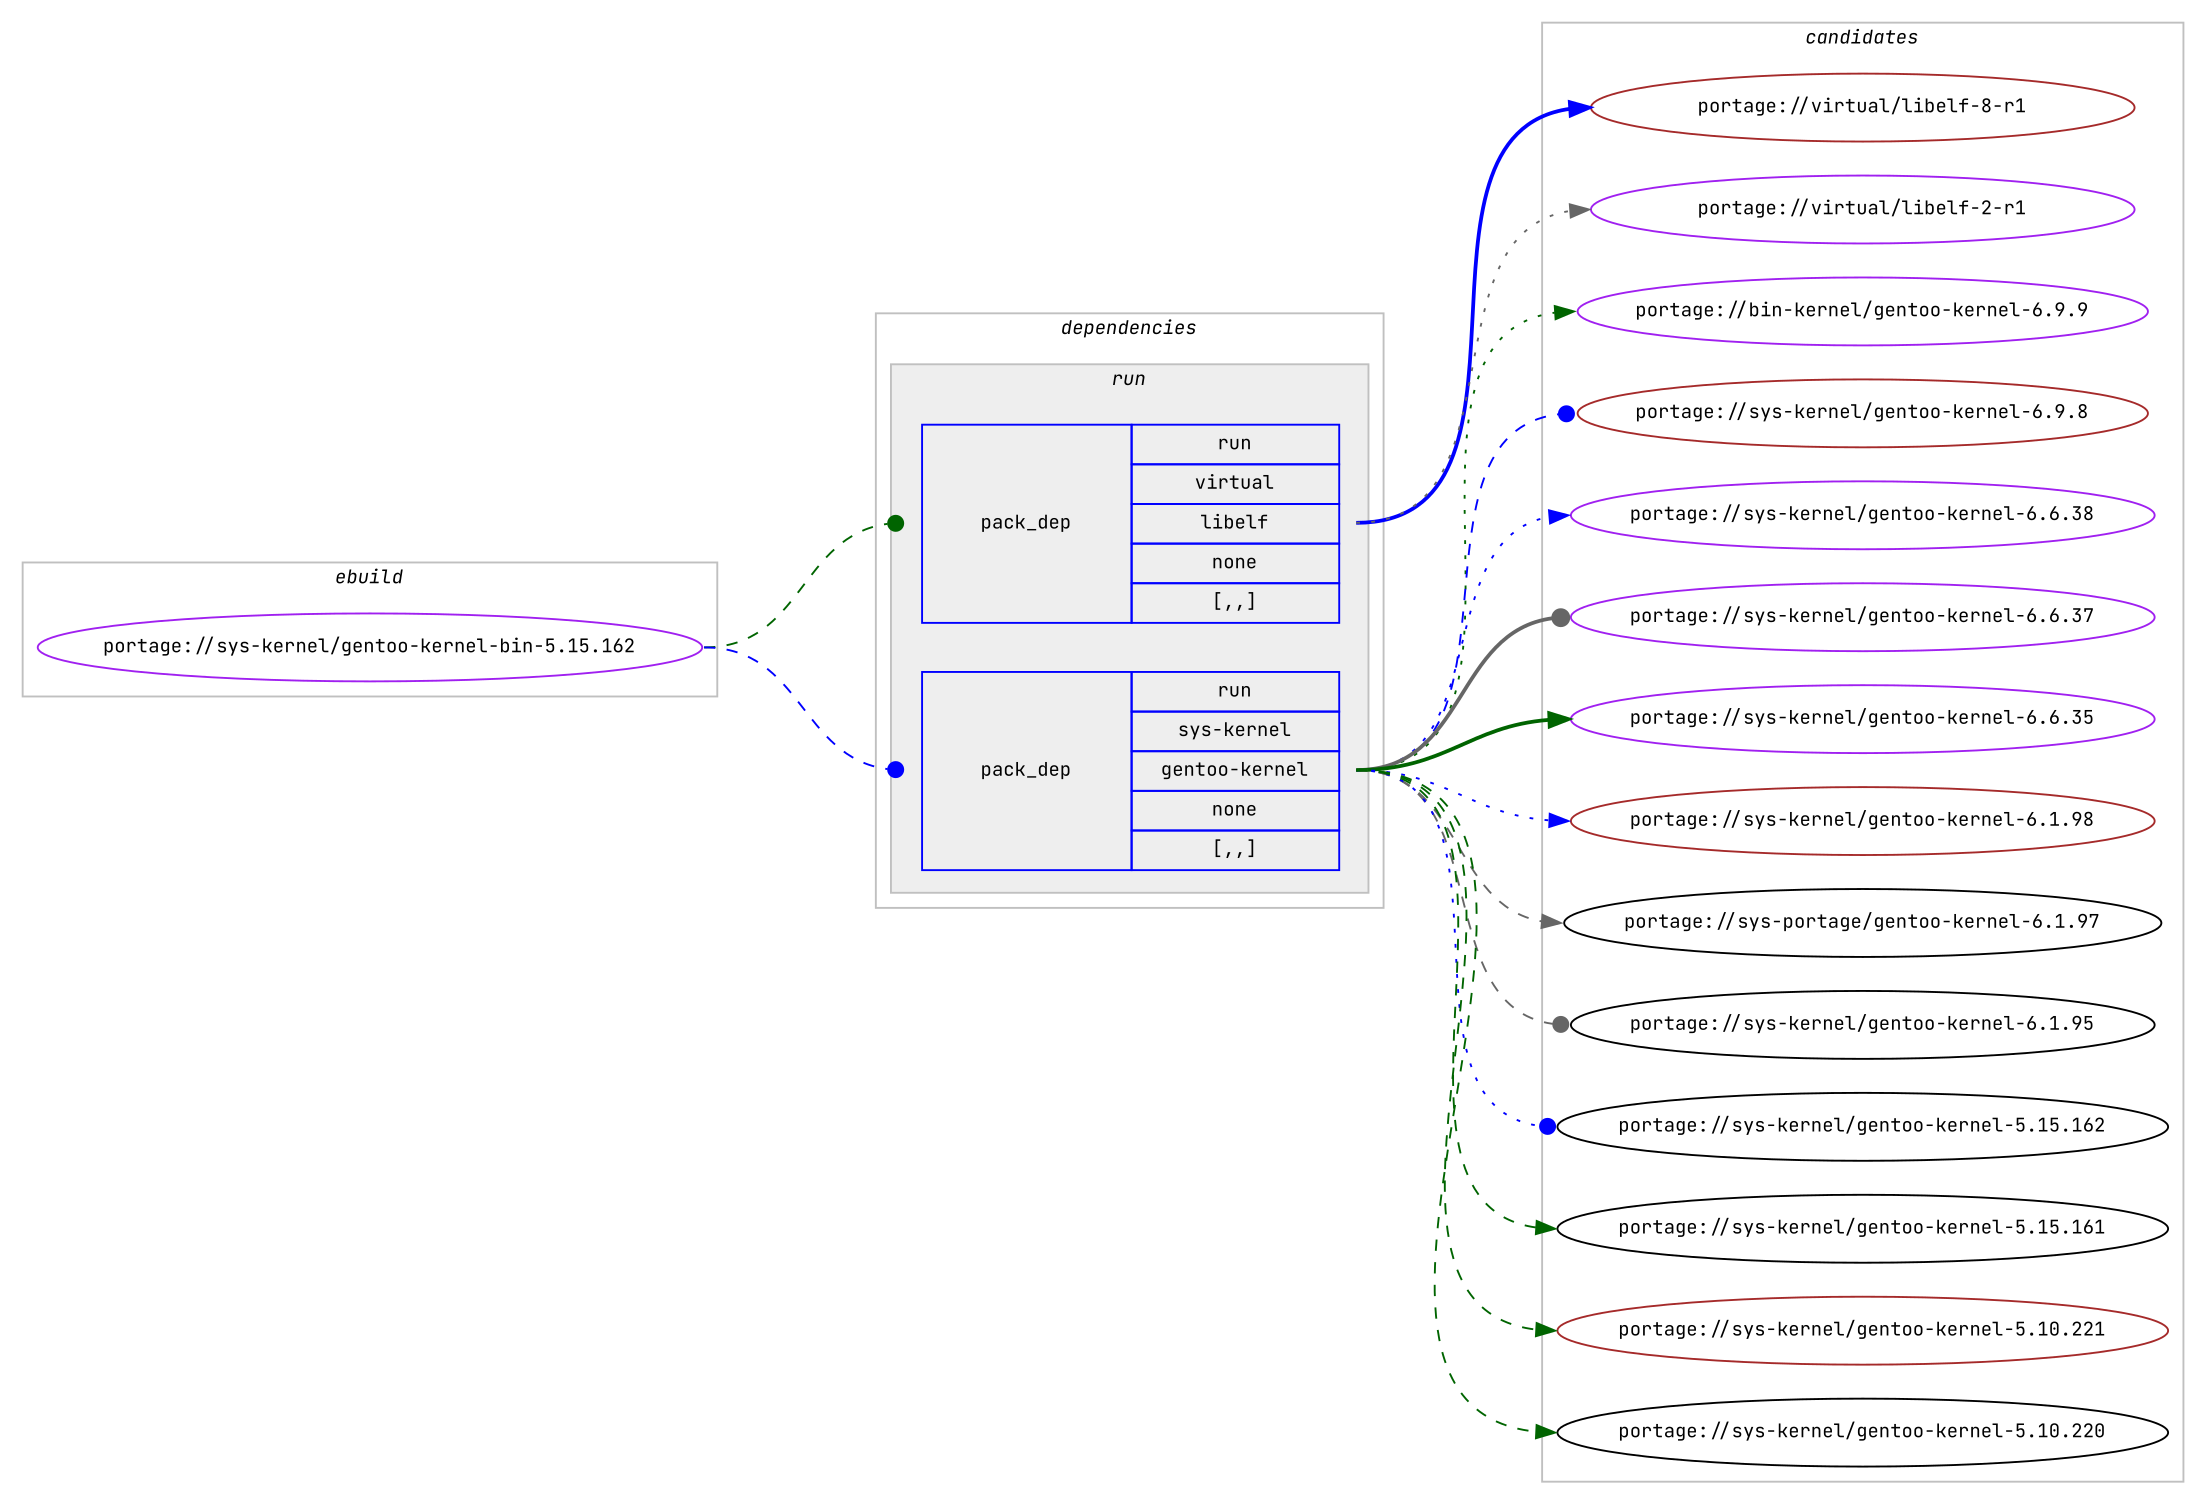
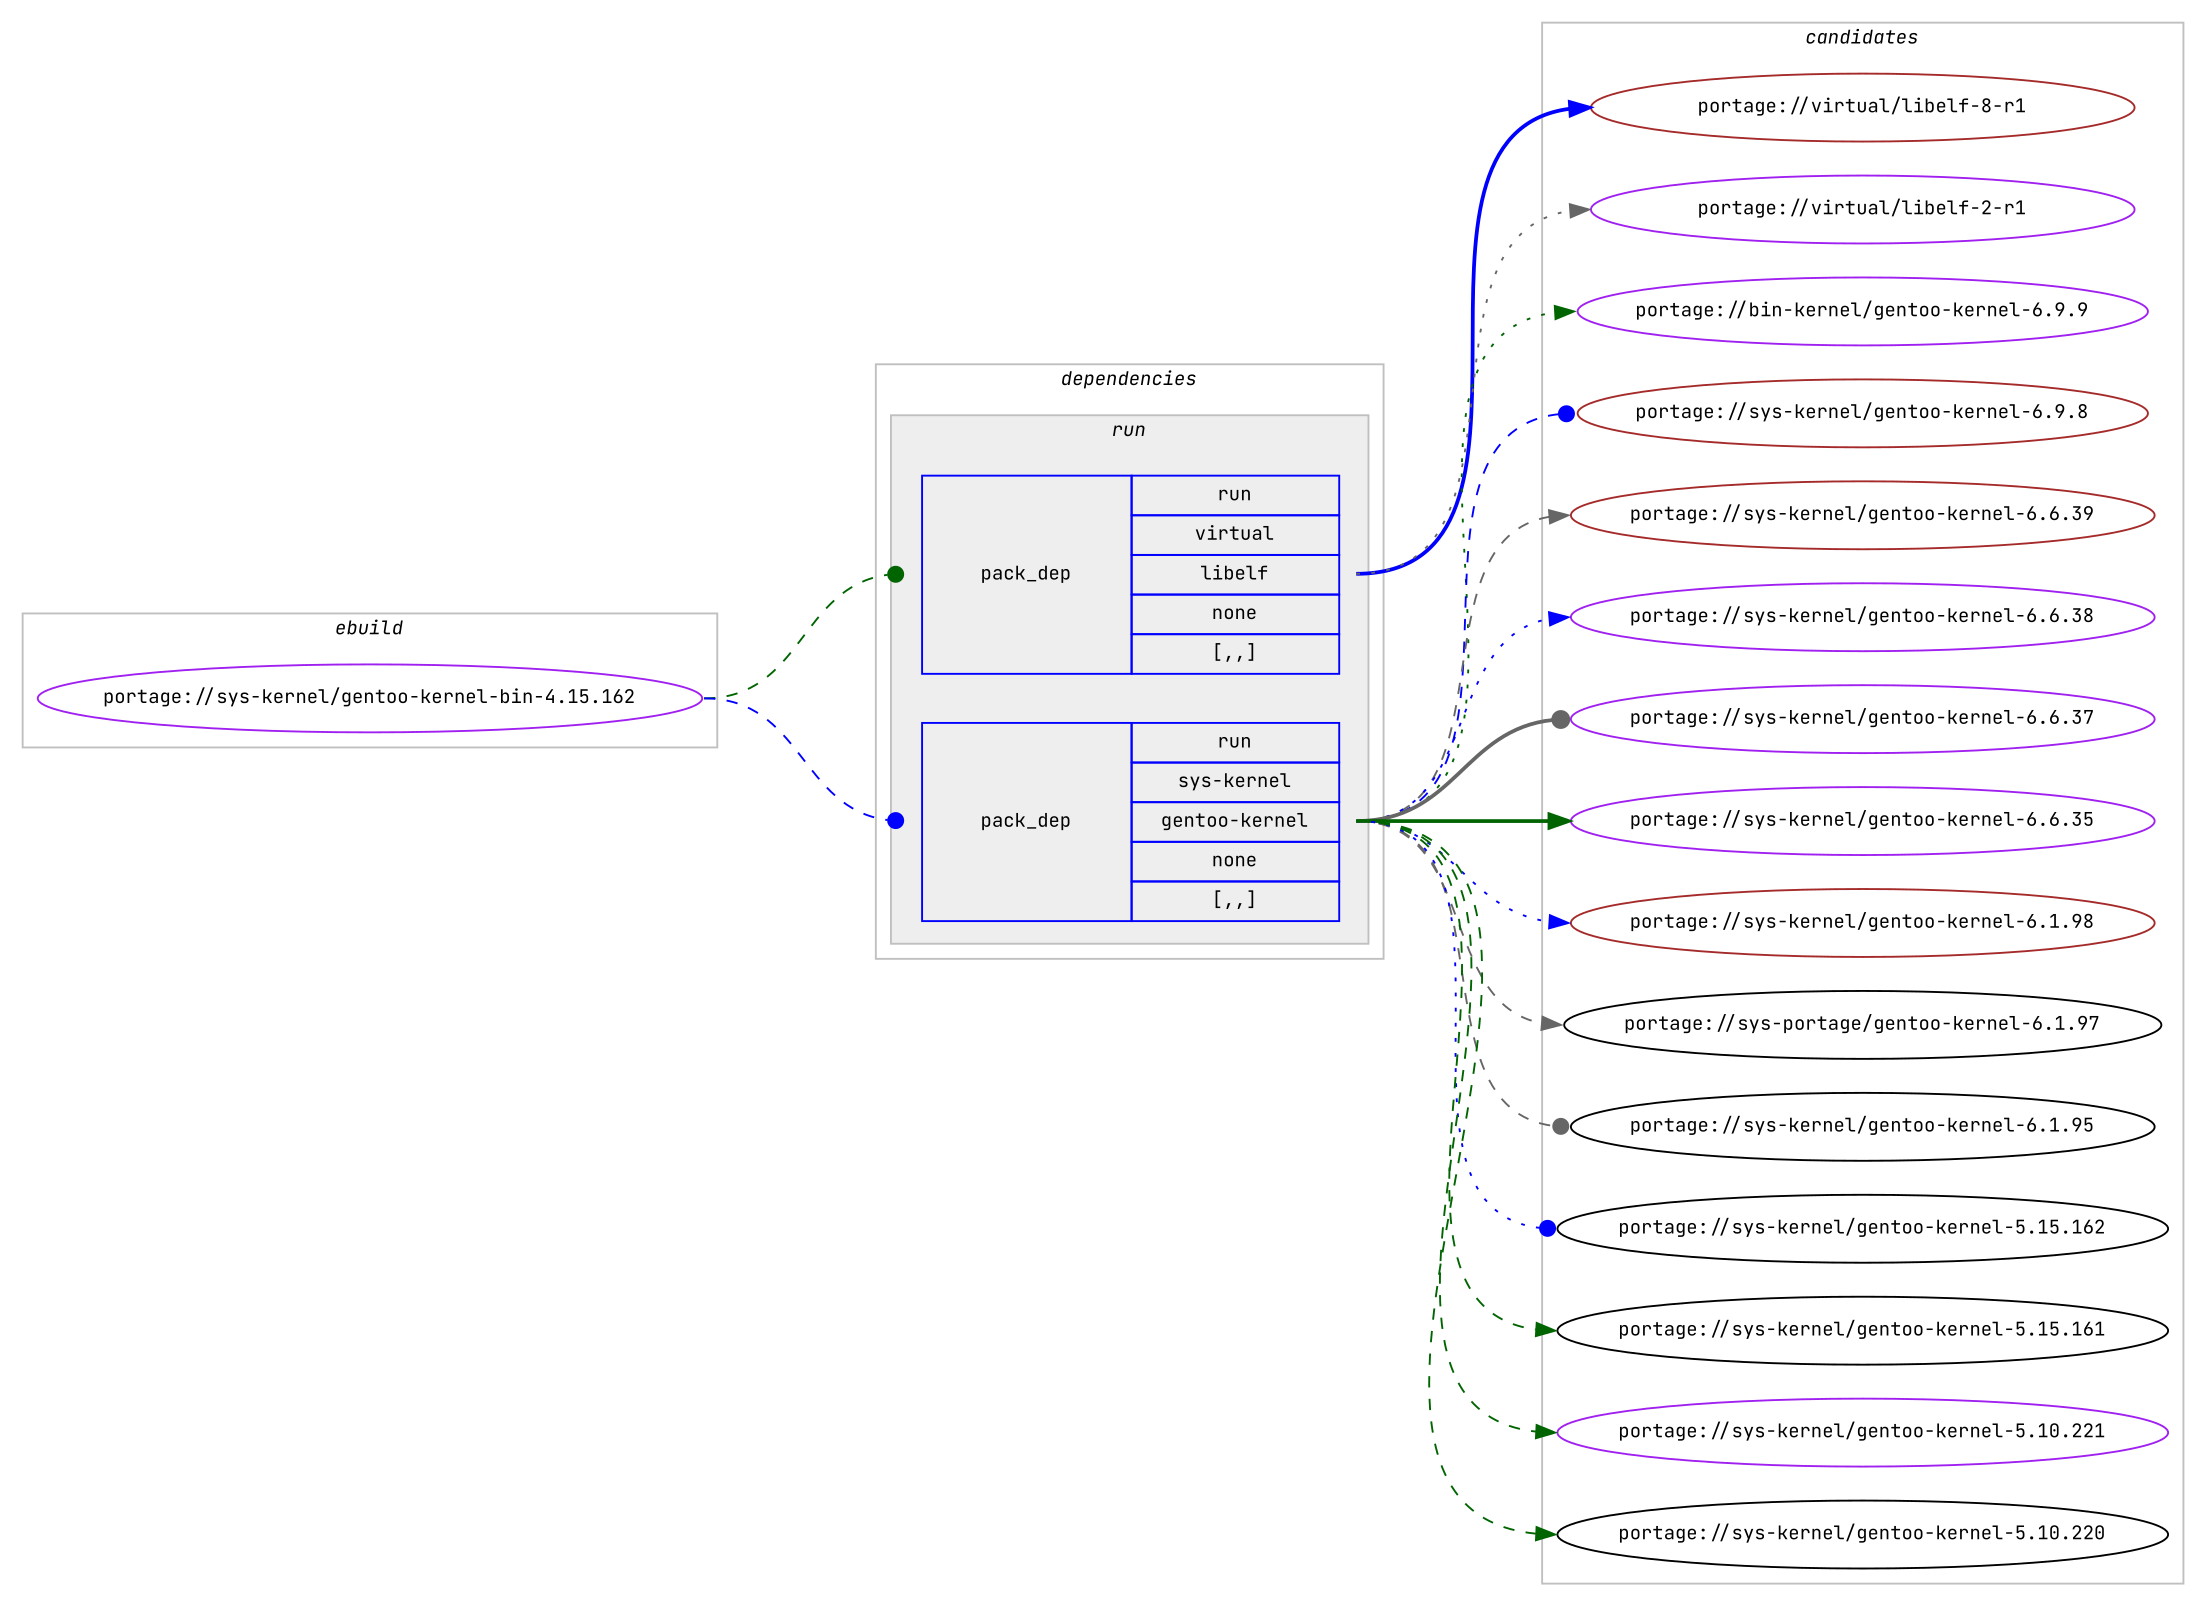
none -> (1863, 515)
(370, 647) -> (370, 698)
(1863, 1331) -> (1863, 1433)
